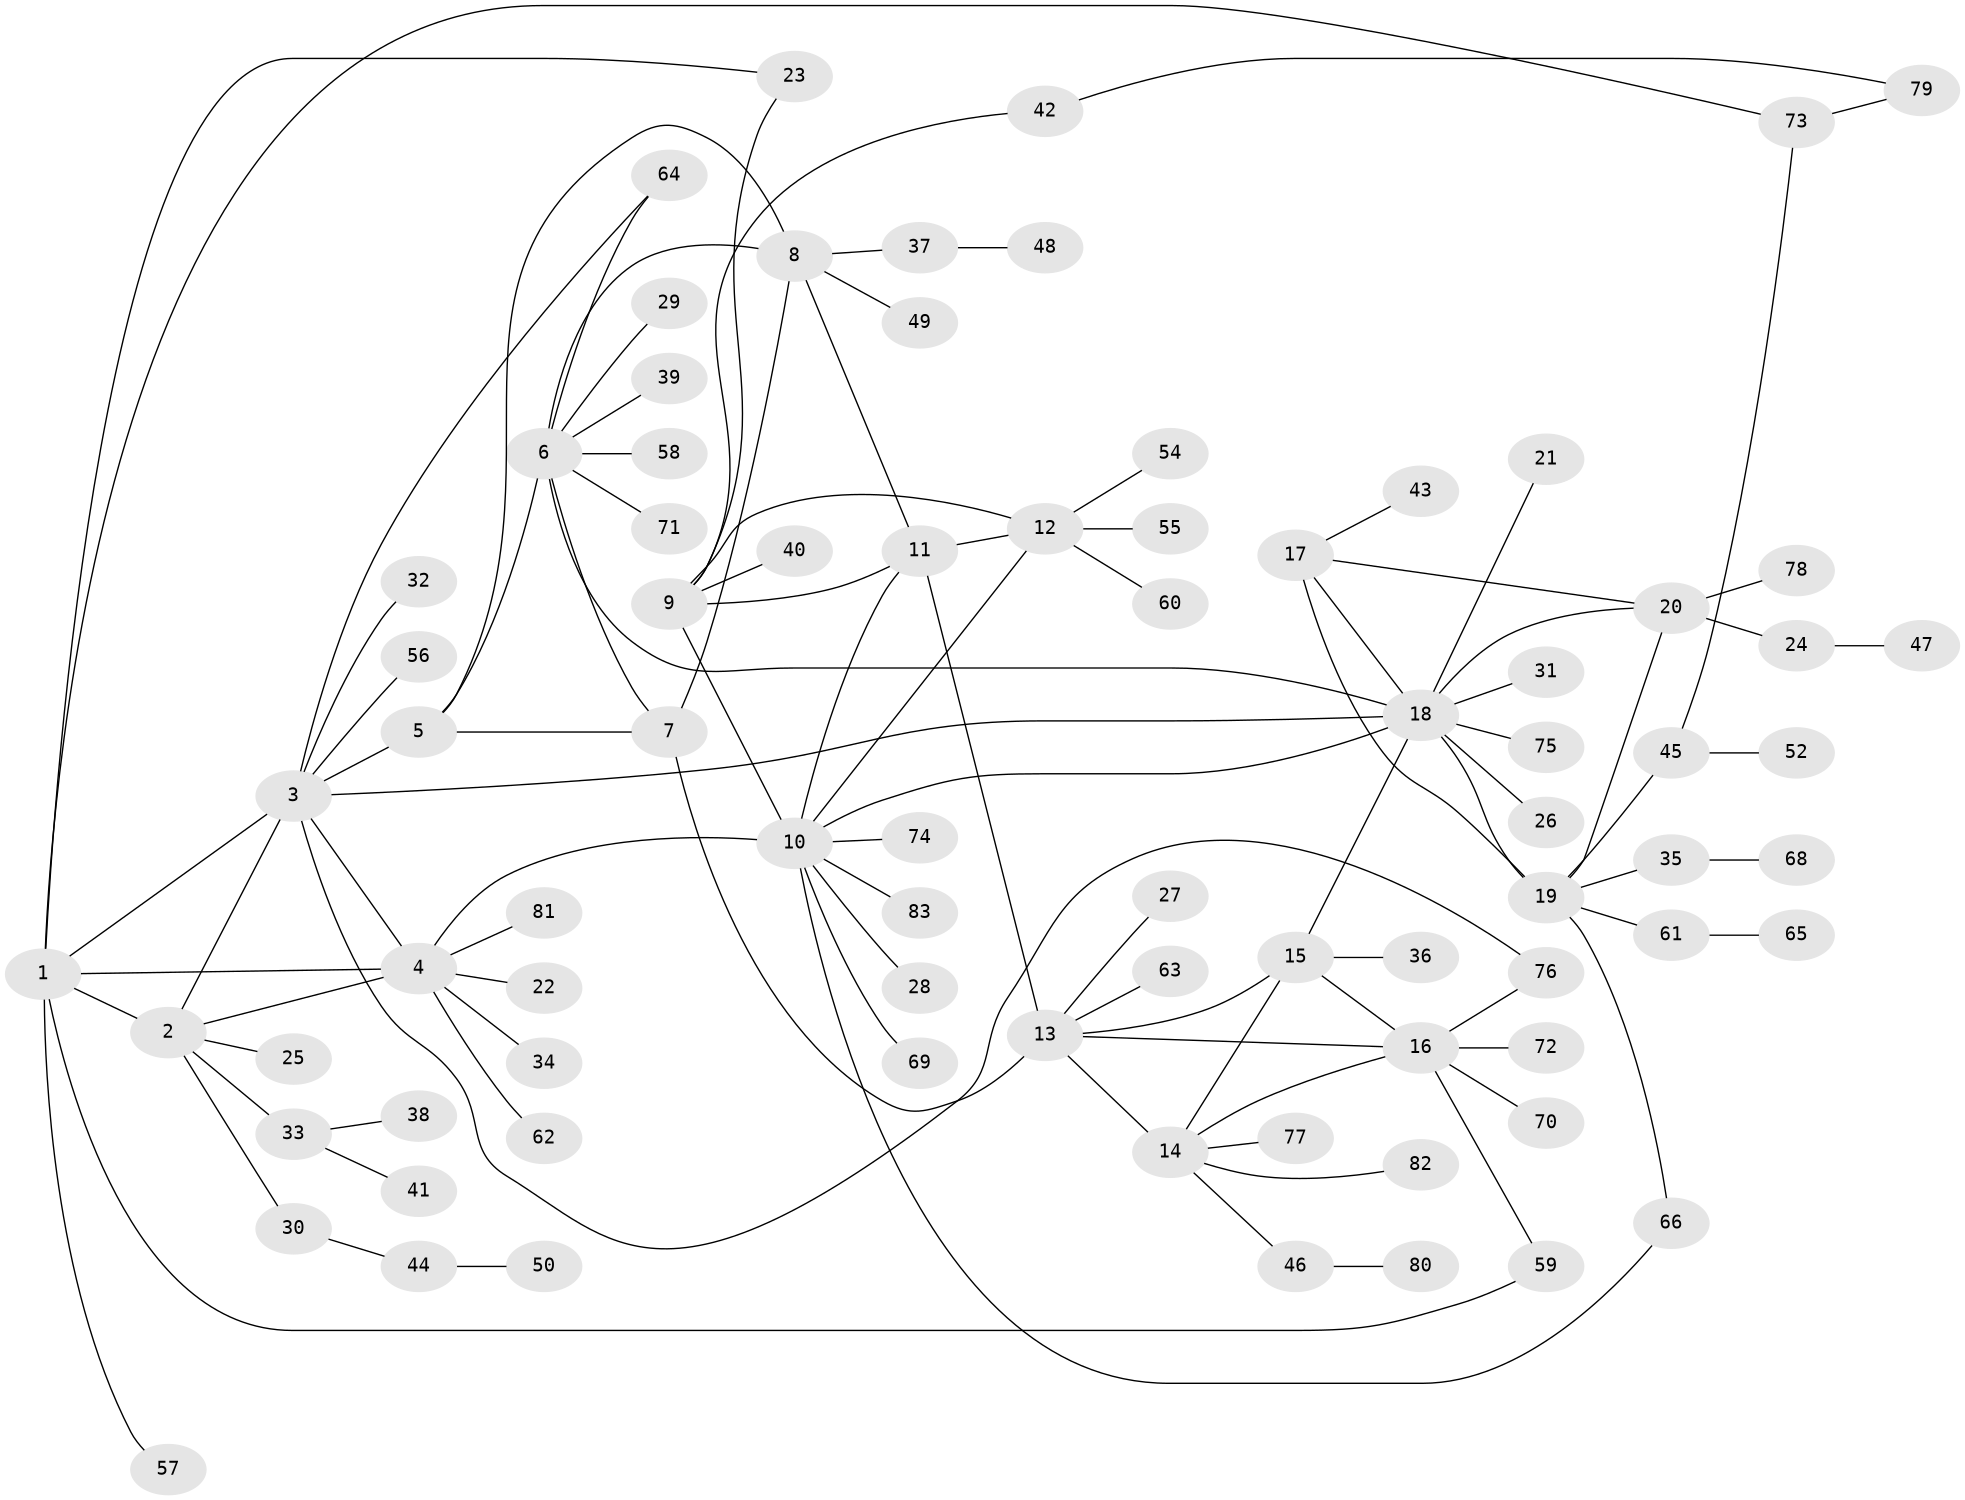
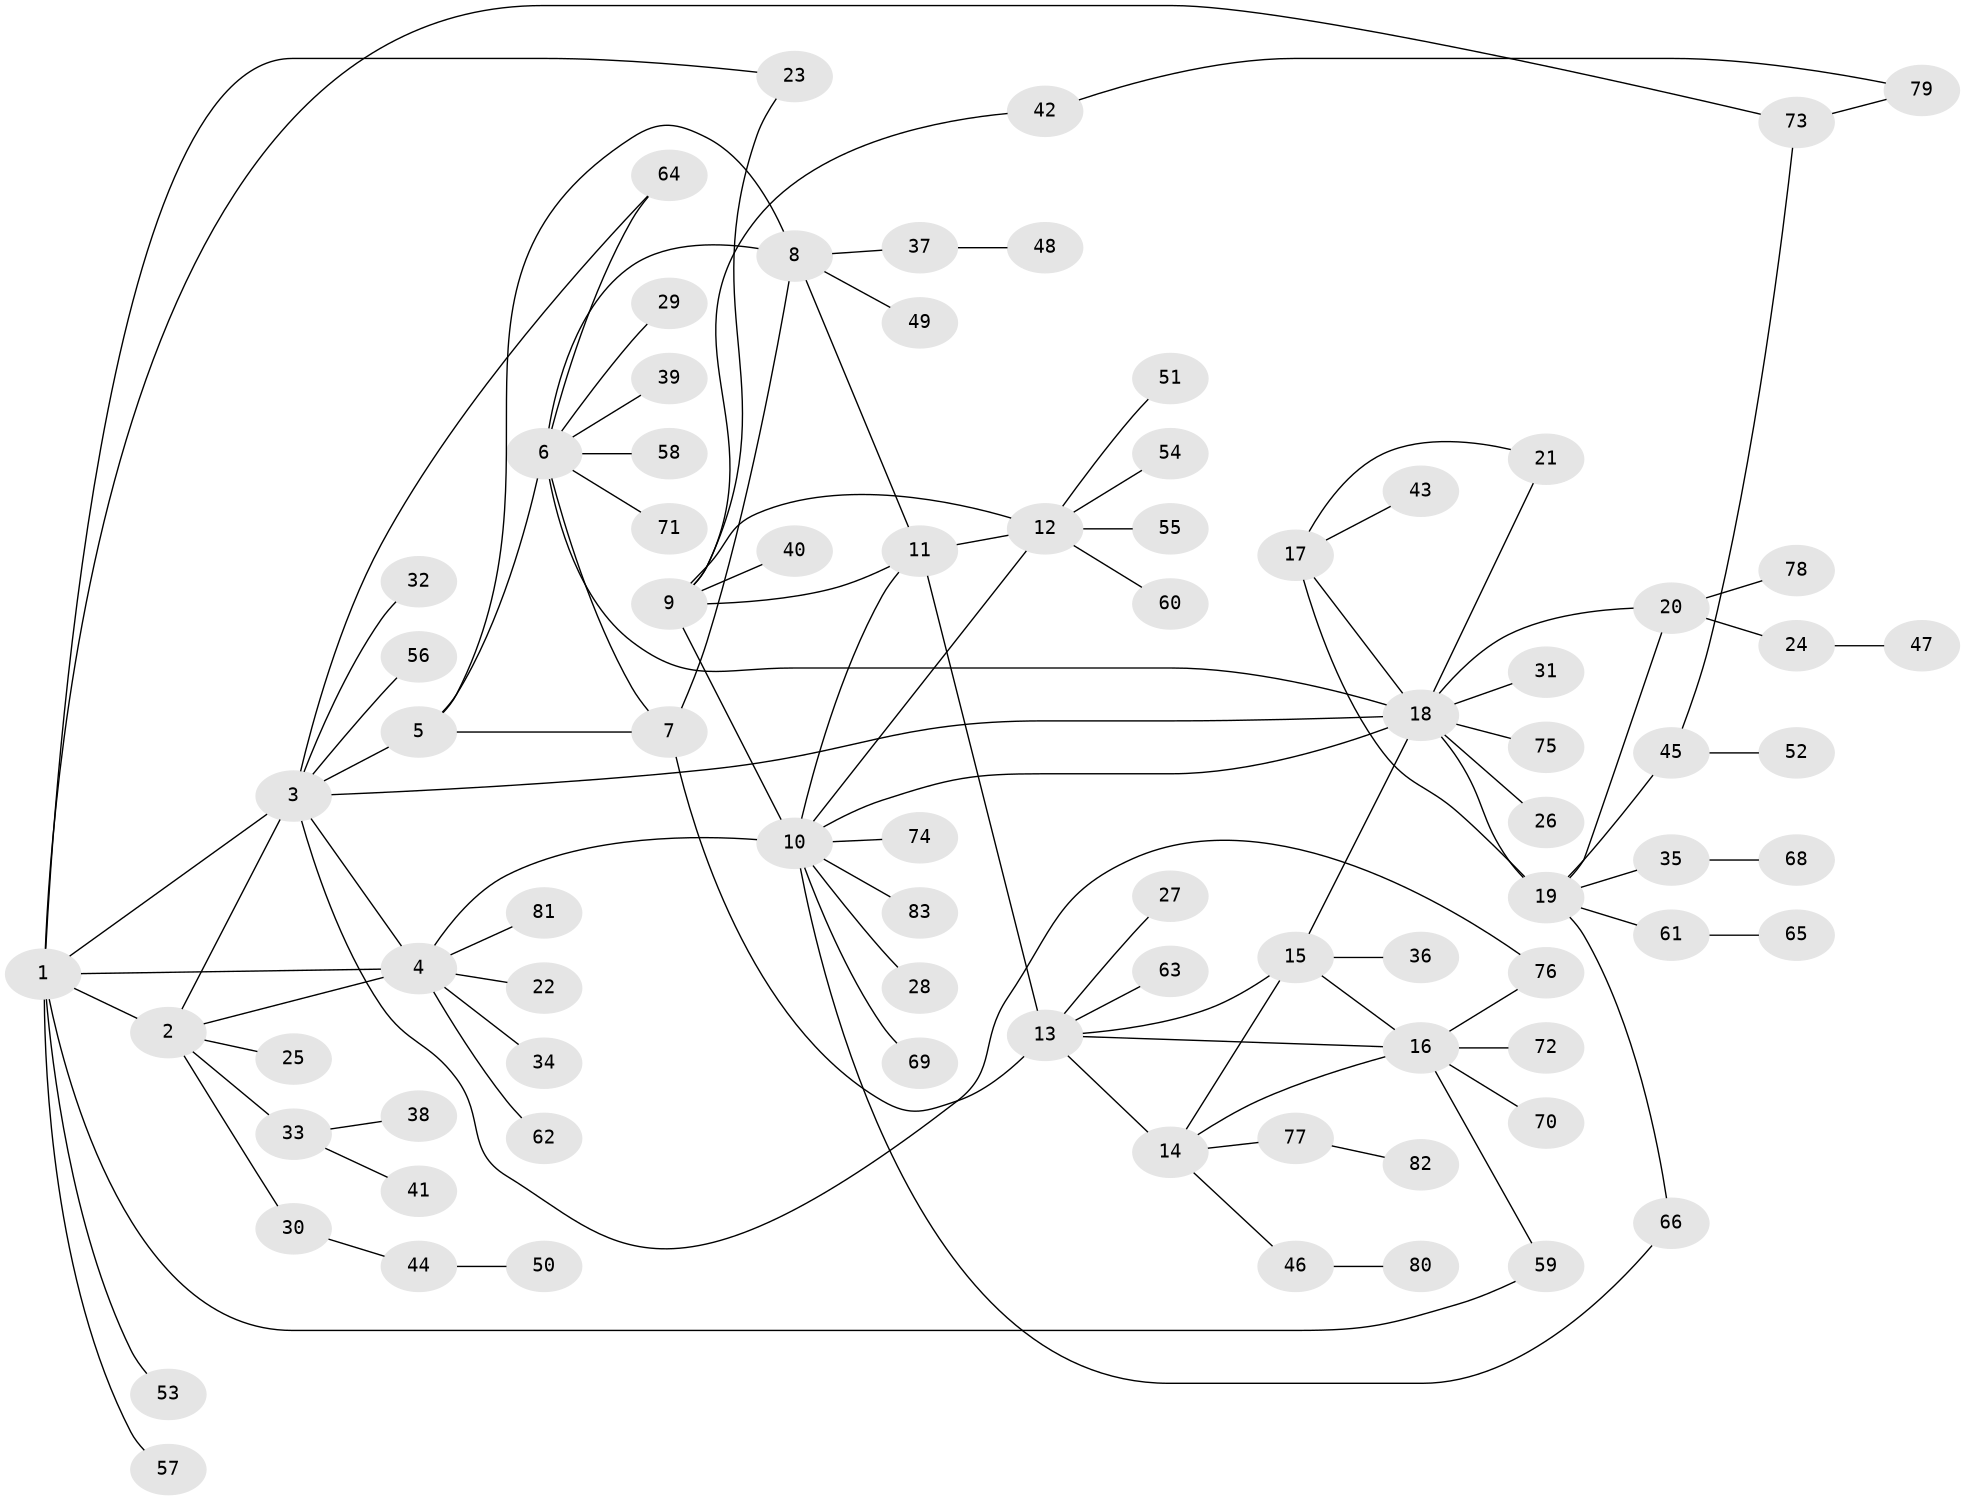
none -> (1170, 379)
(1476, 581) -> (1393, 450)
(1294, 1178) -> (1358, 1152)
none -> (168, 1394)
